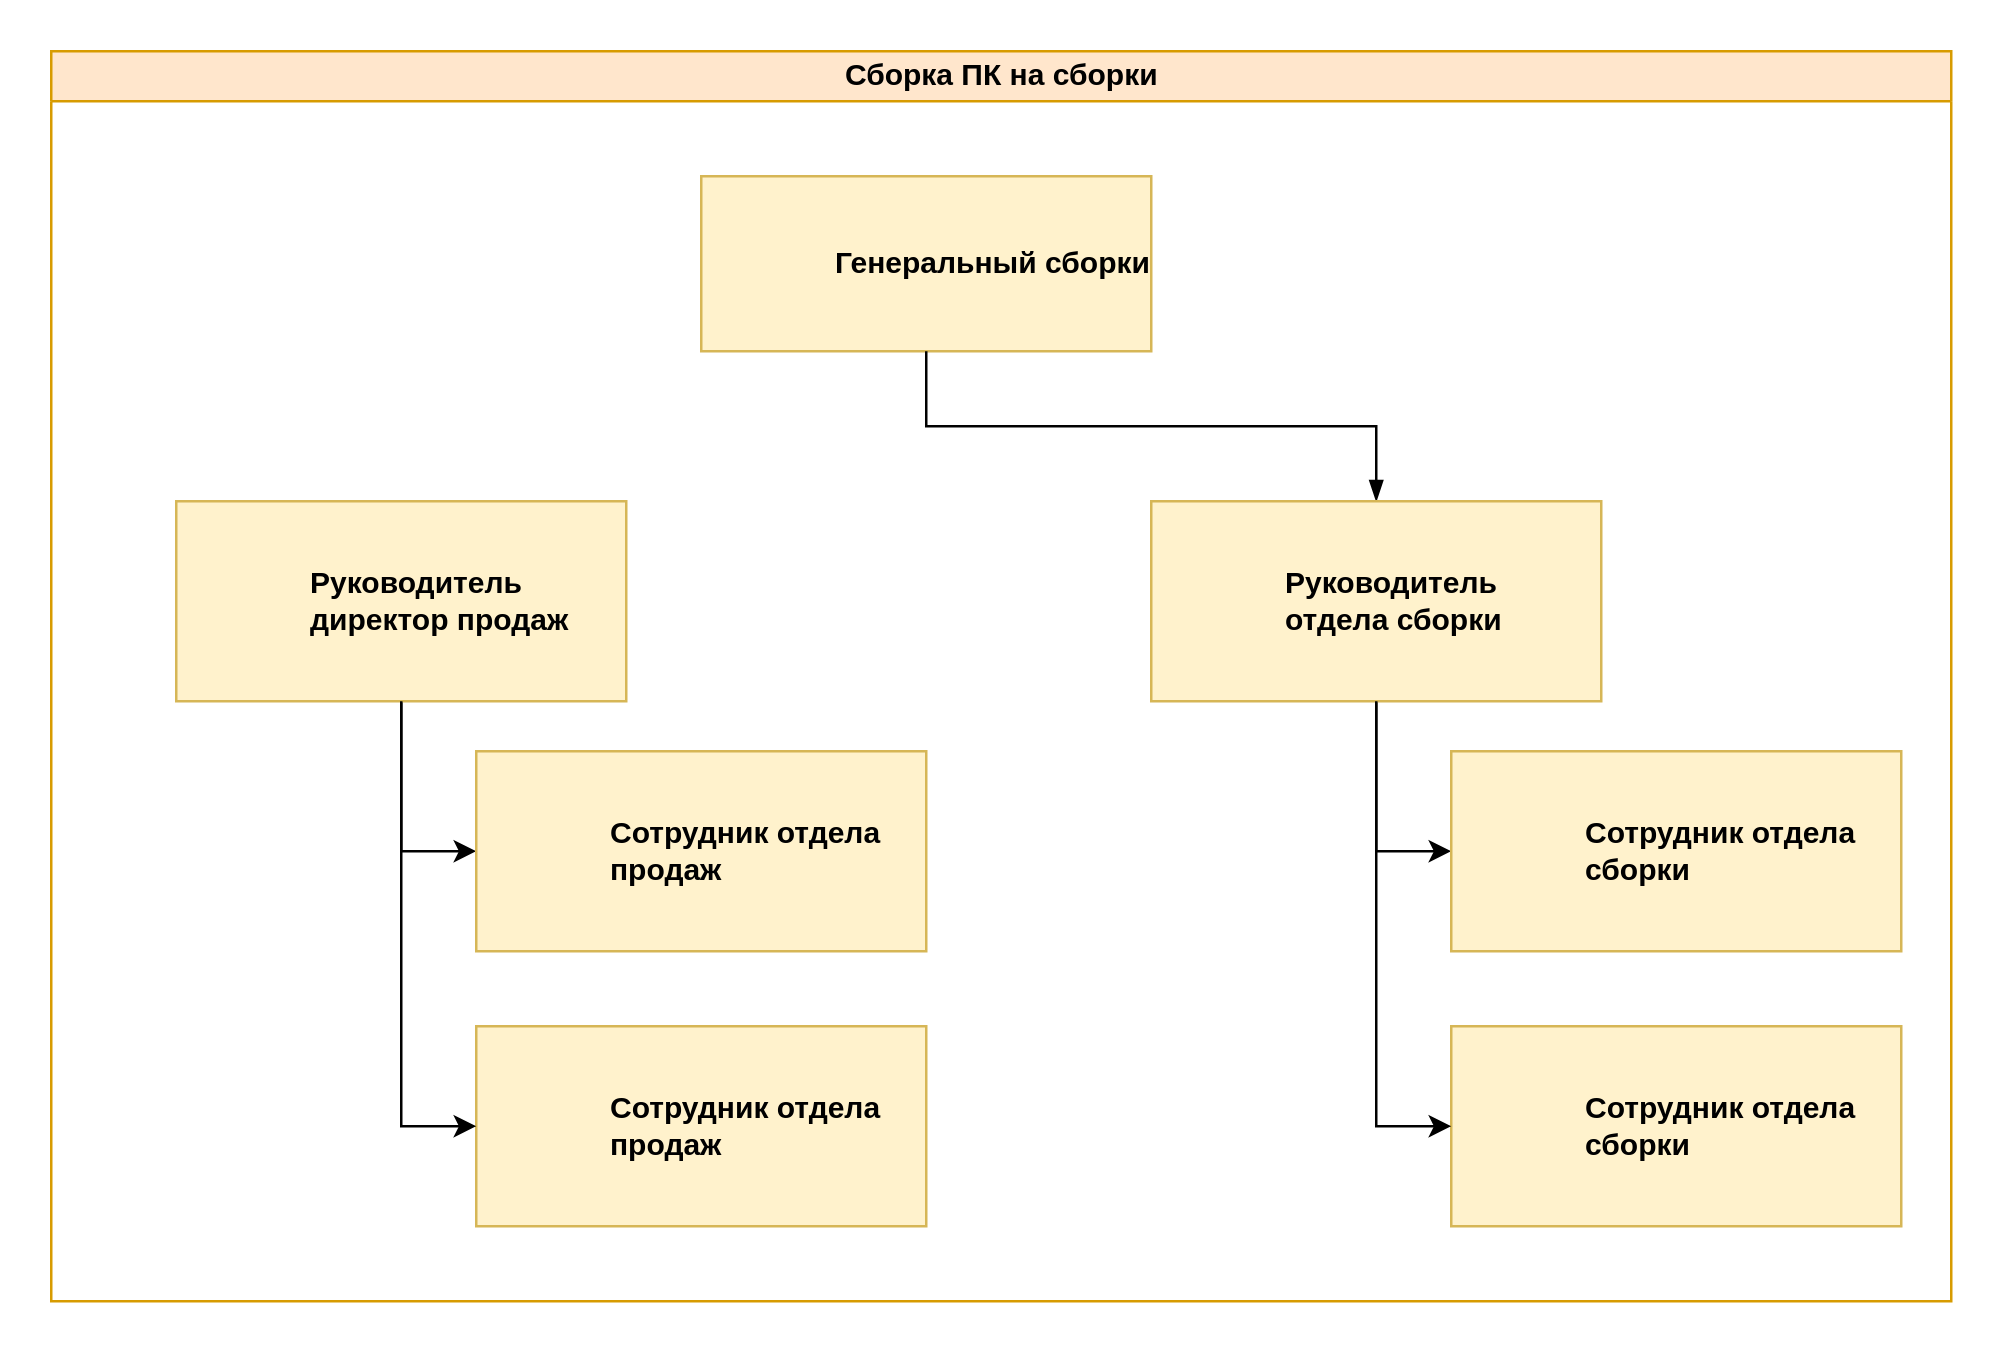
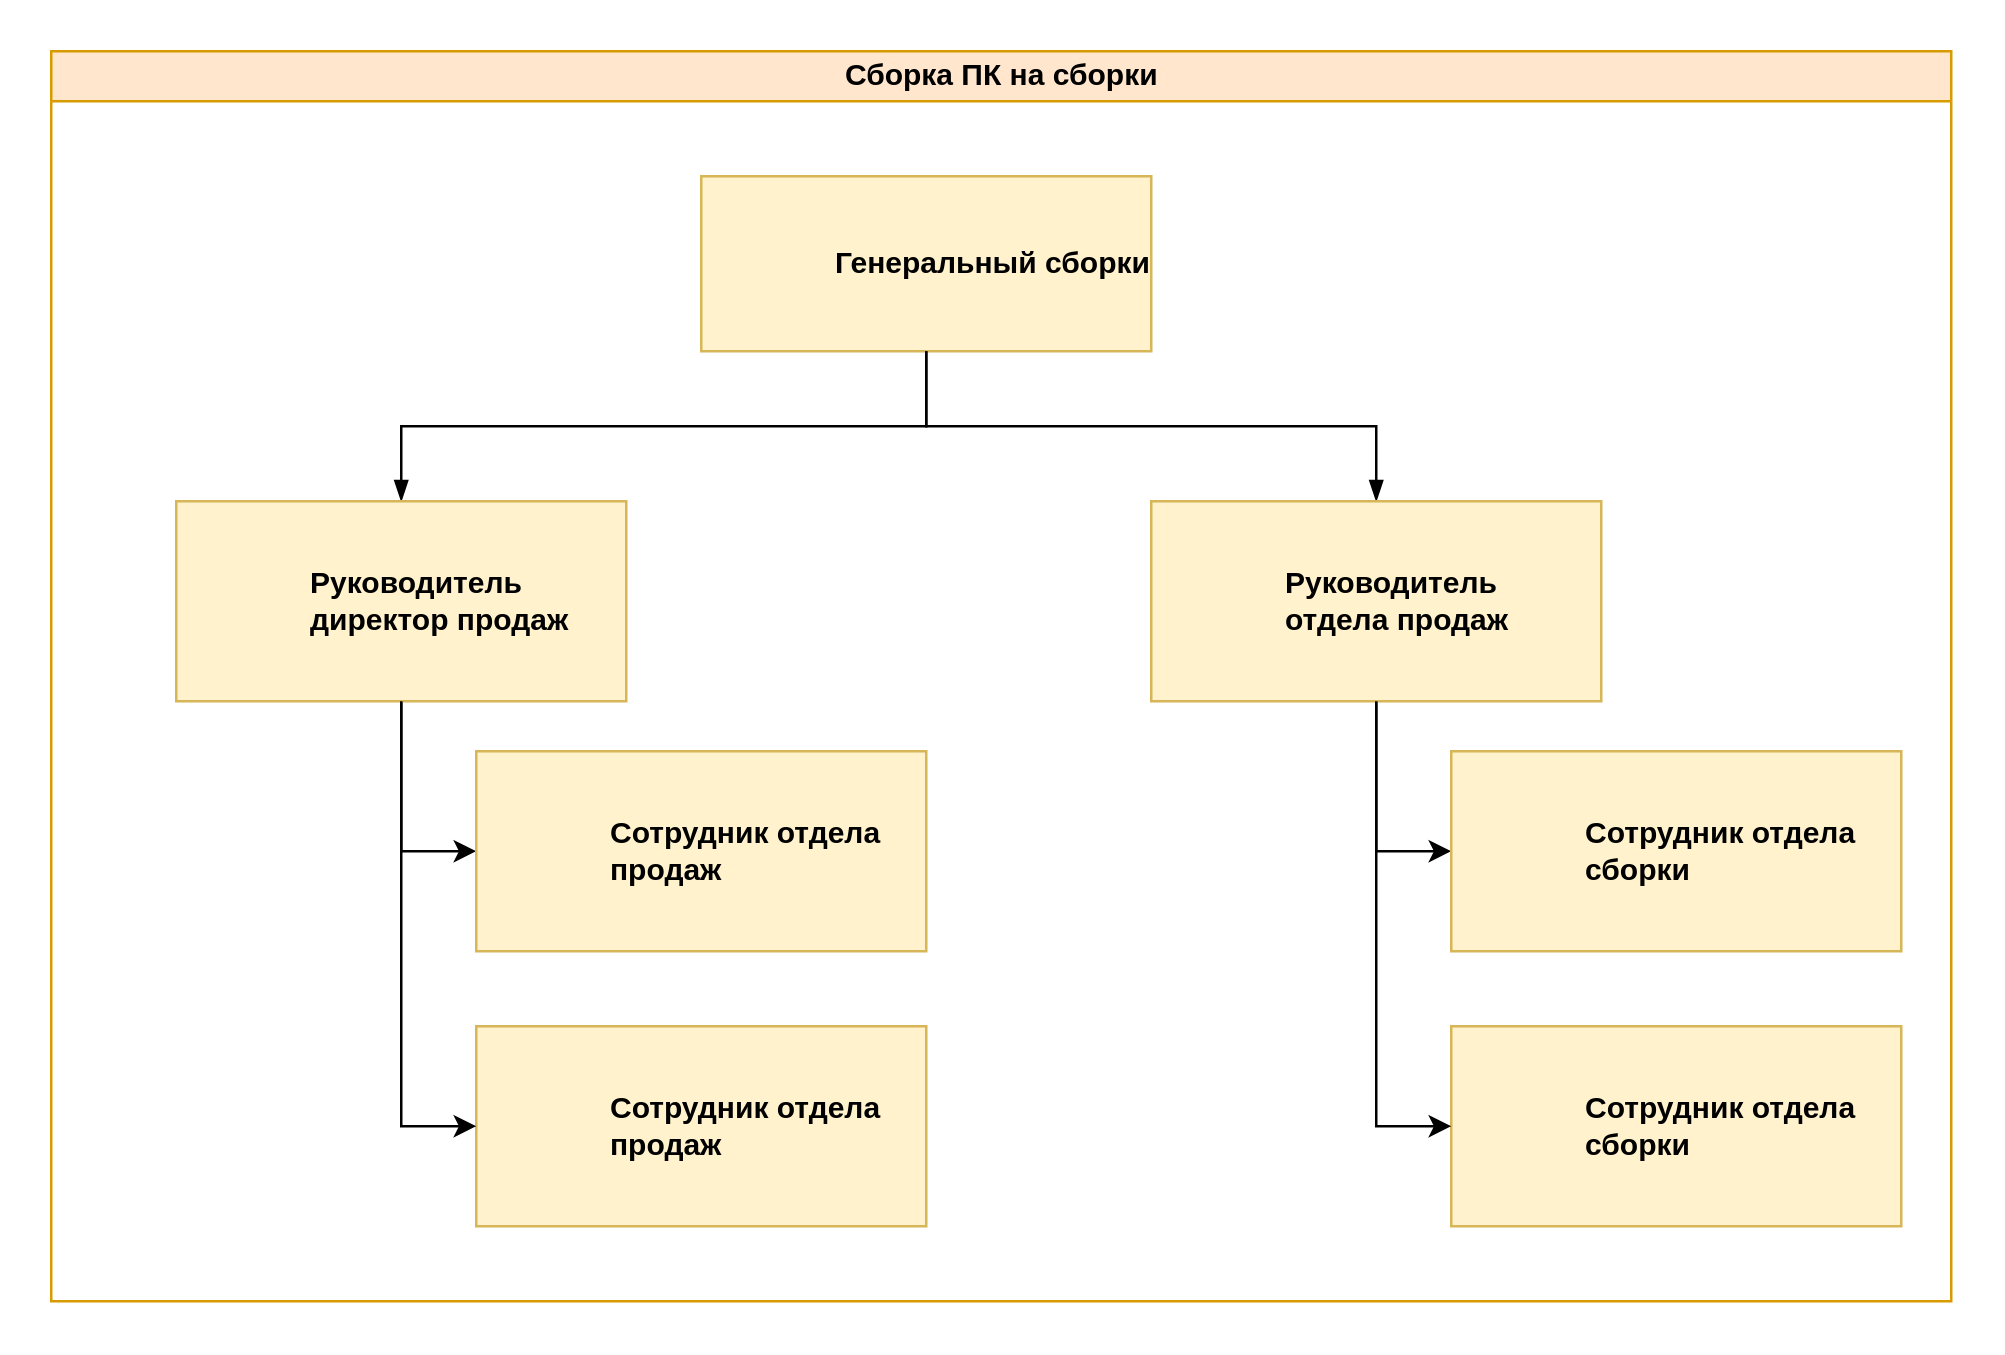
none -> (635, 426)
(1444, 601) -> (1444, 601)
